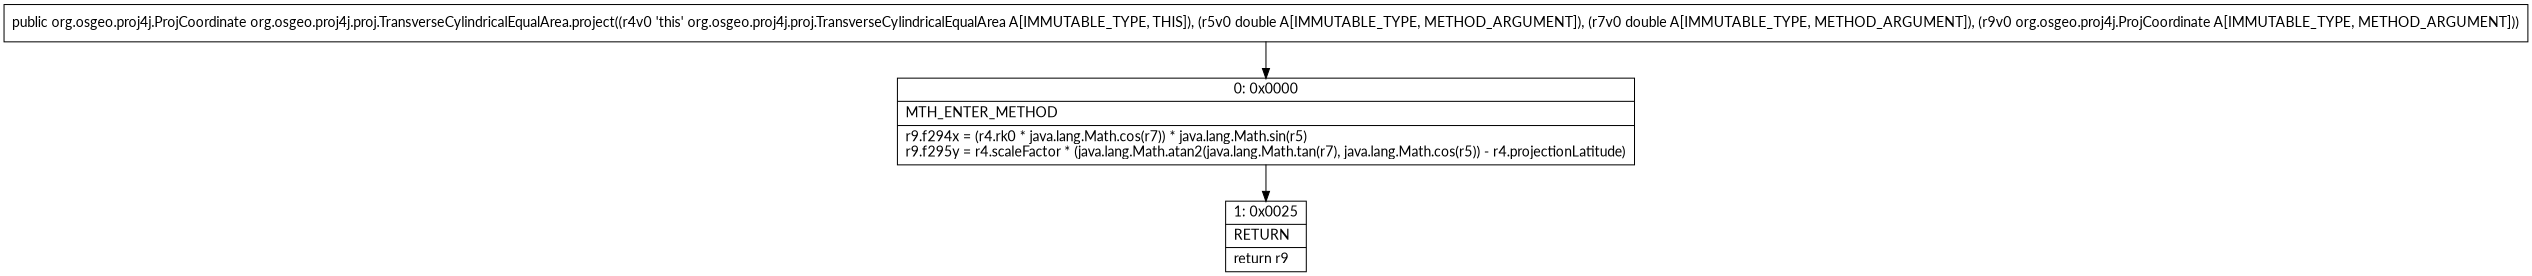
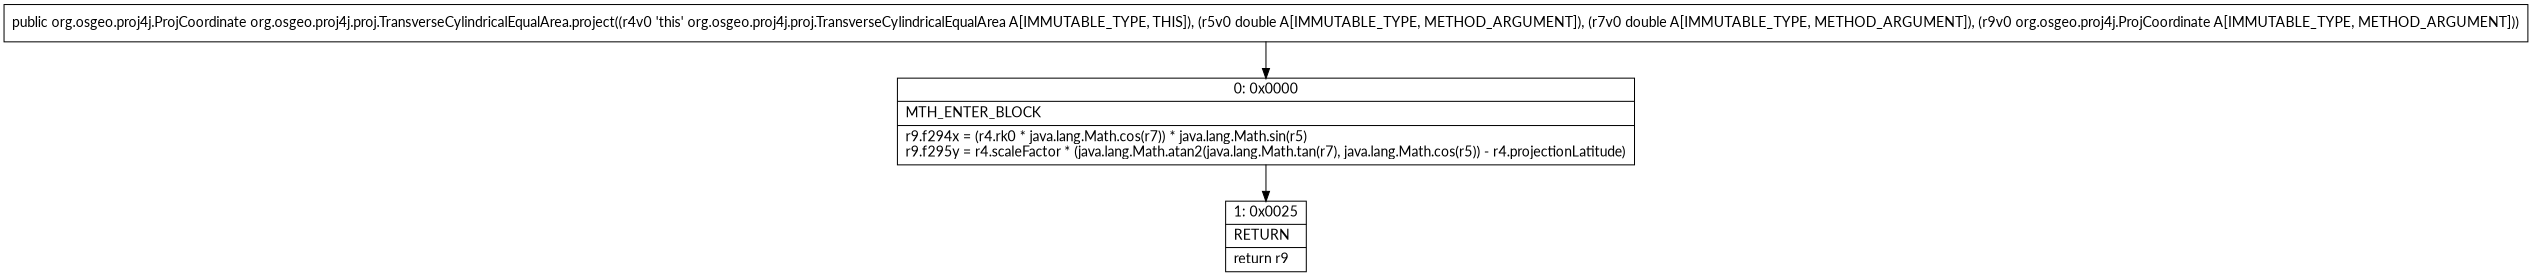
(982, 113) -> (974, 113)
